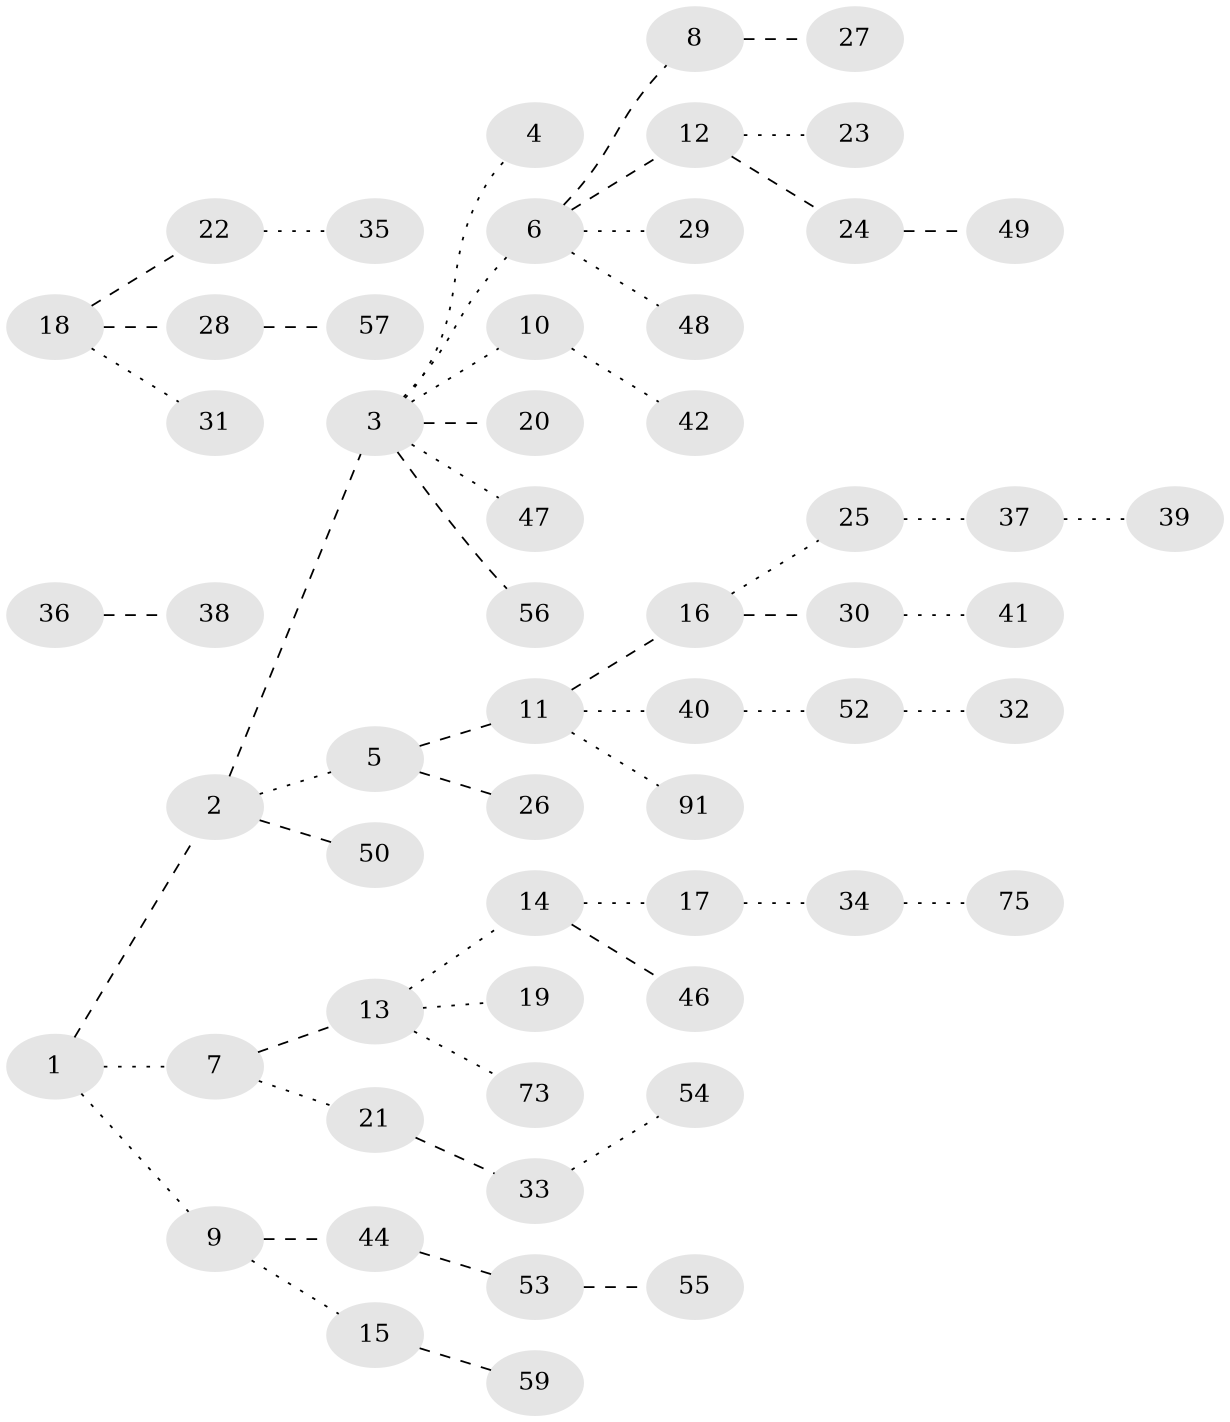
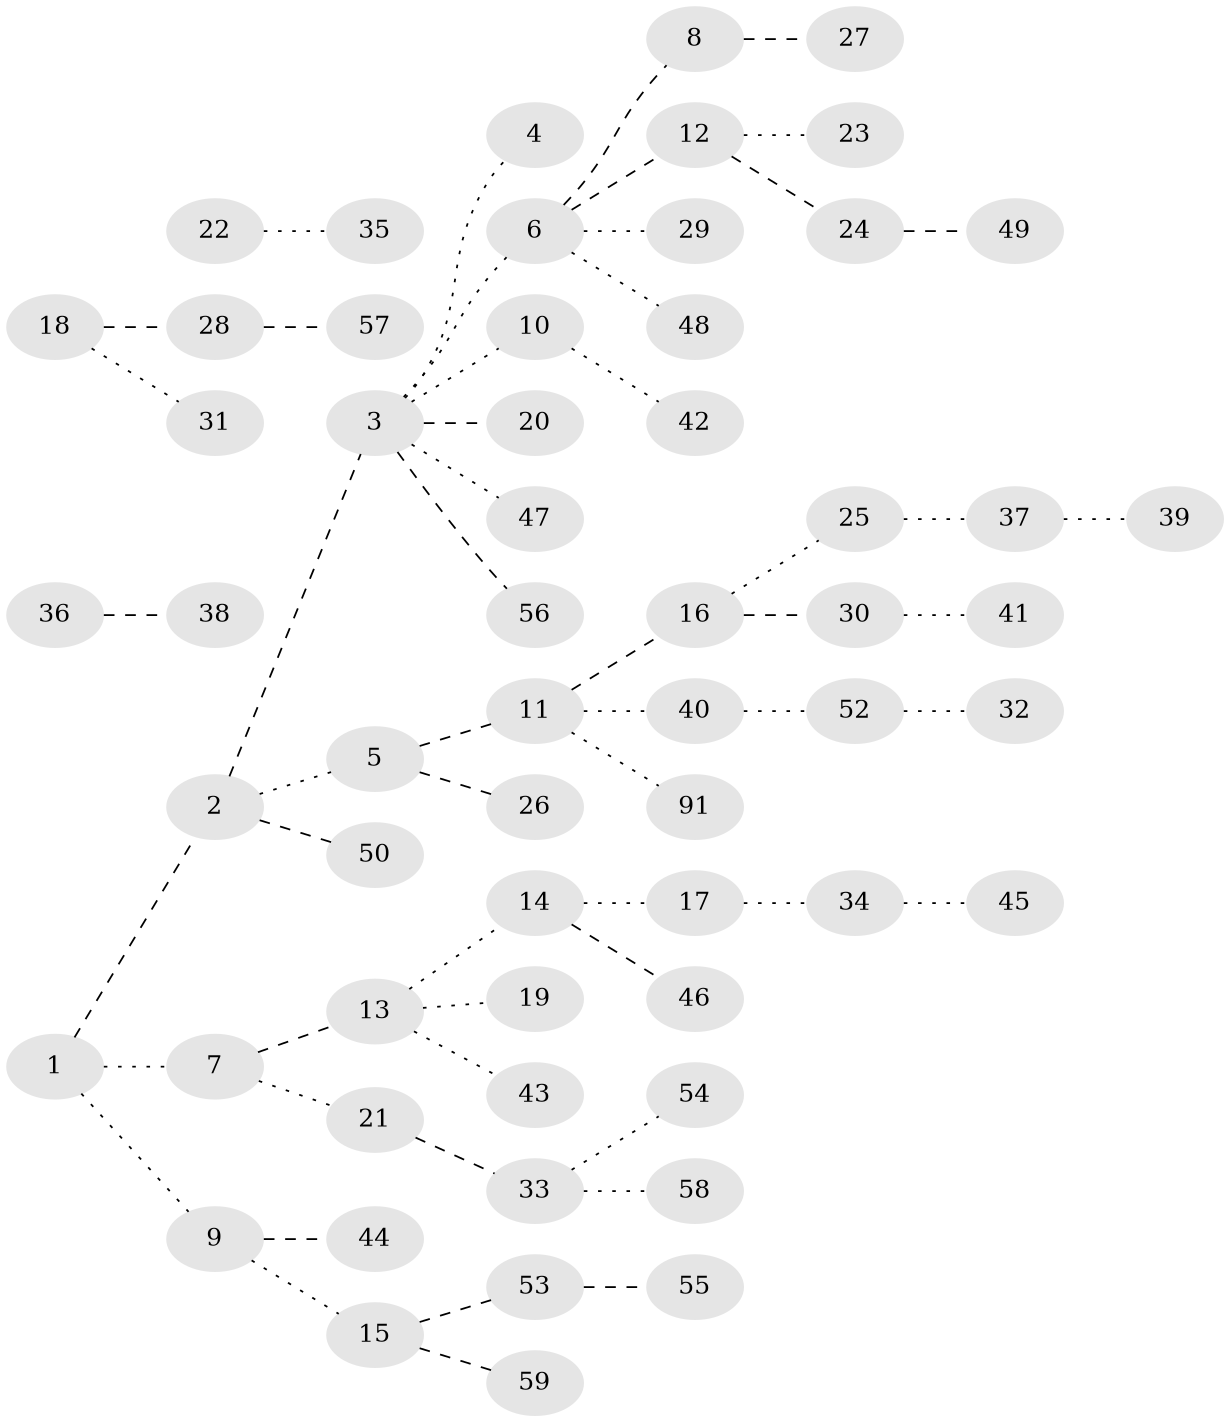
(135, 279) -> none
(1015, 903) -> (1015, 903)
(535, 1095) -> (535, 1095)
none -> (695, 1191)
(455, 1263) -> (455, 1311)
